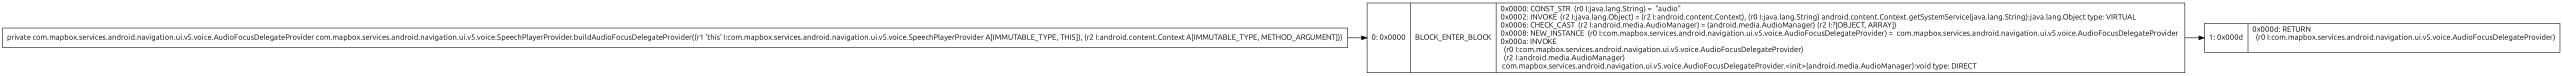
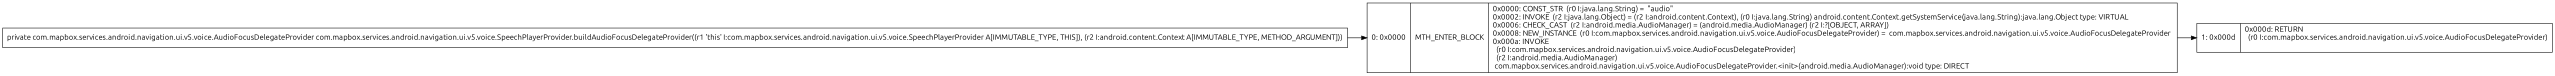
(1453, 38) -> (1450, 38)
